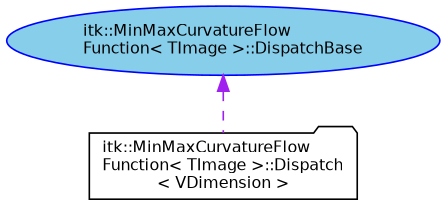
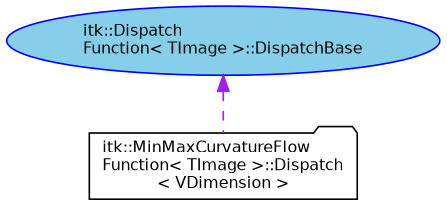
(223, 41) -> (223, 41)
